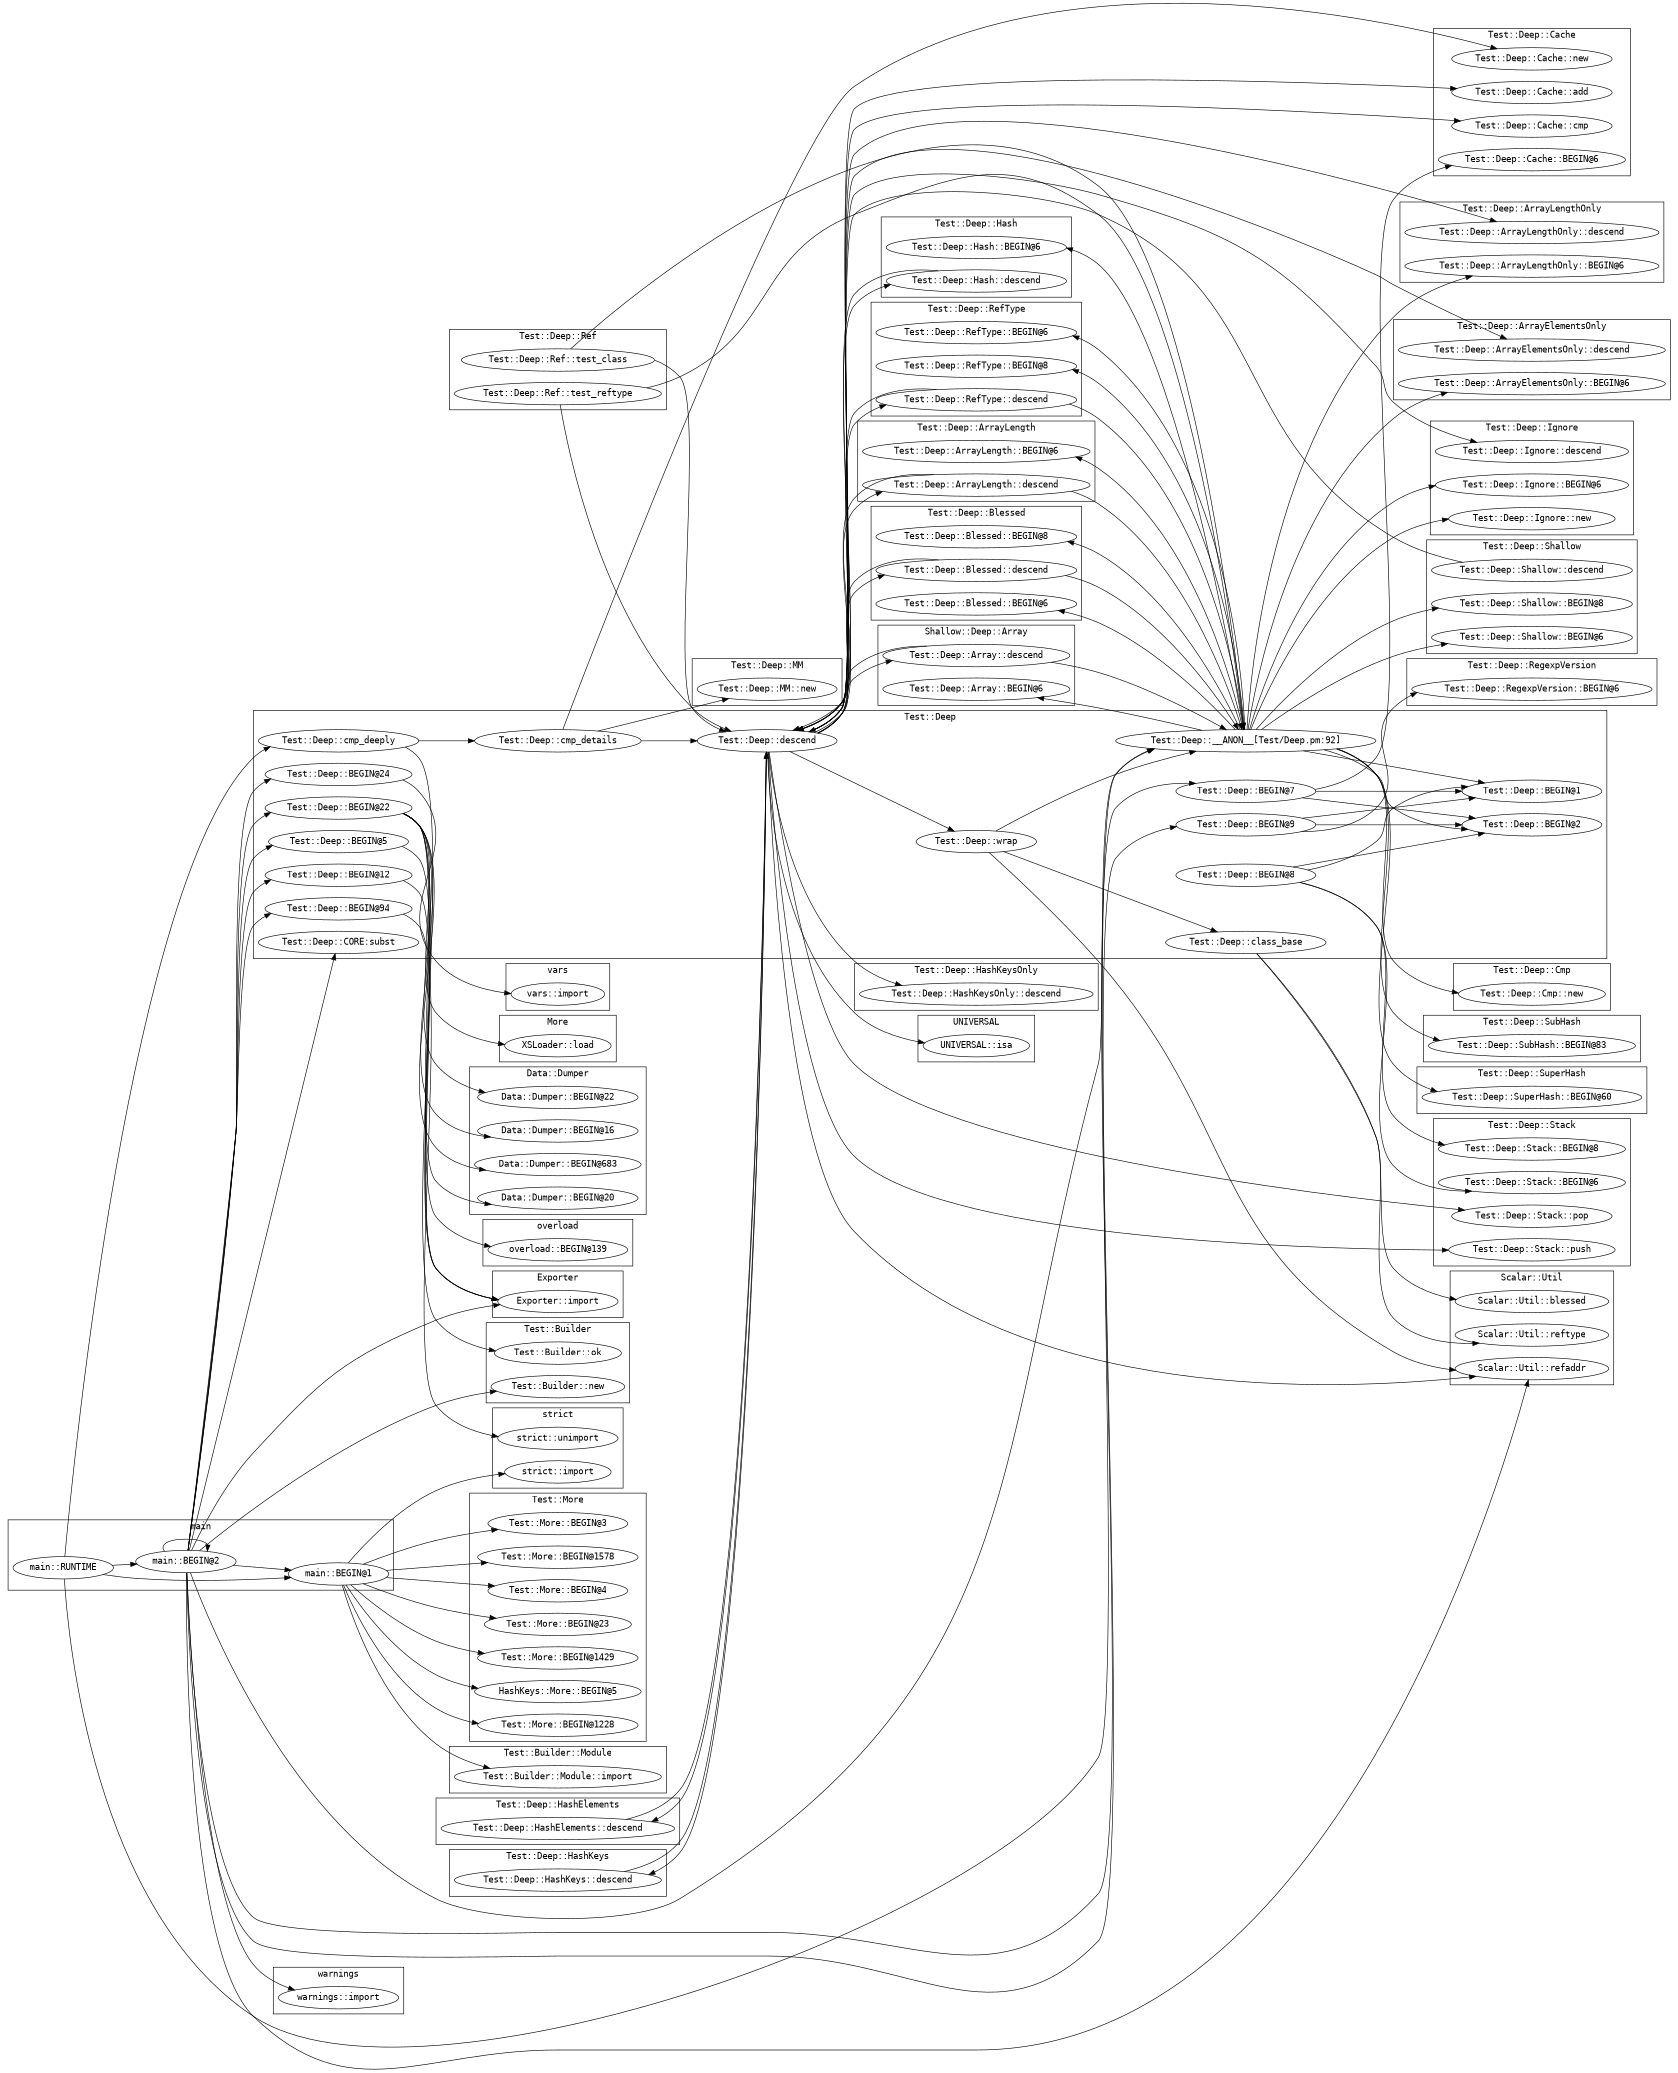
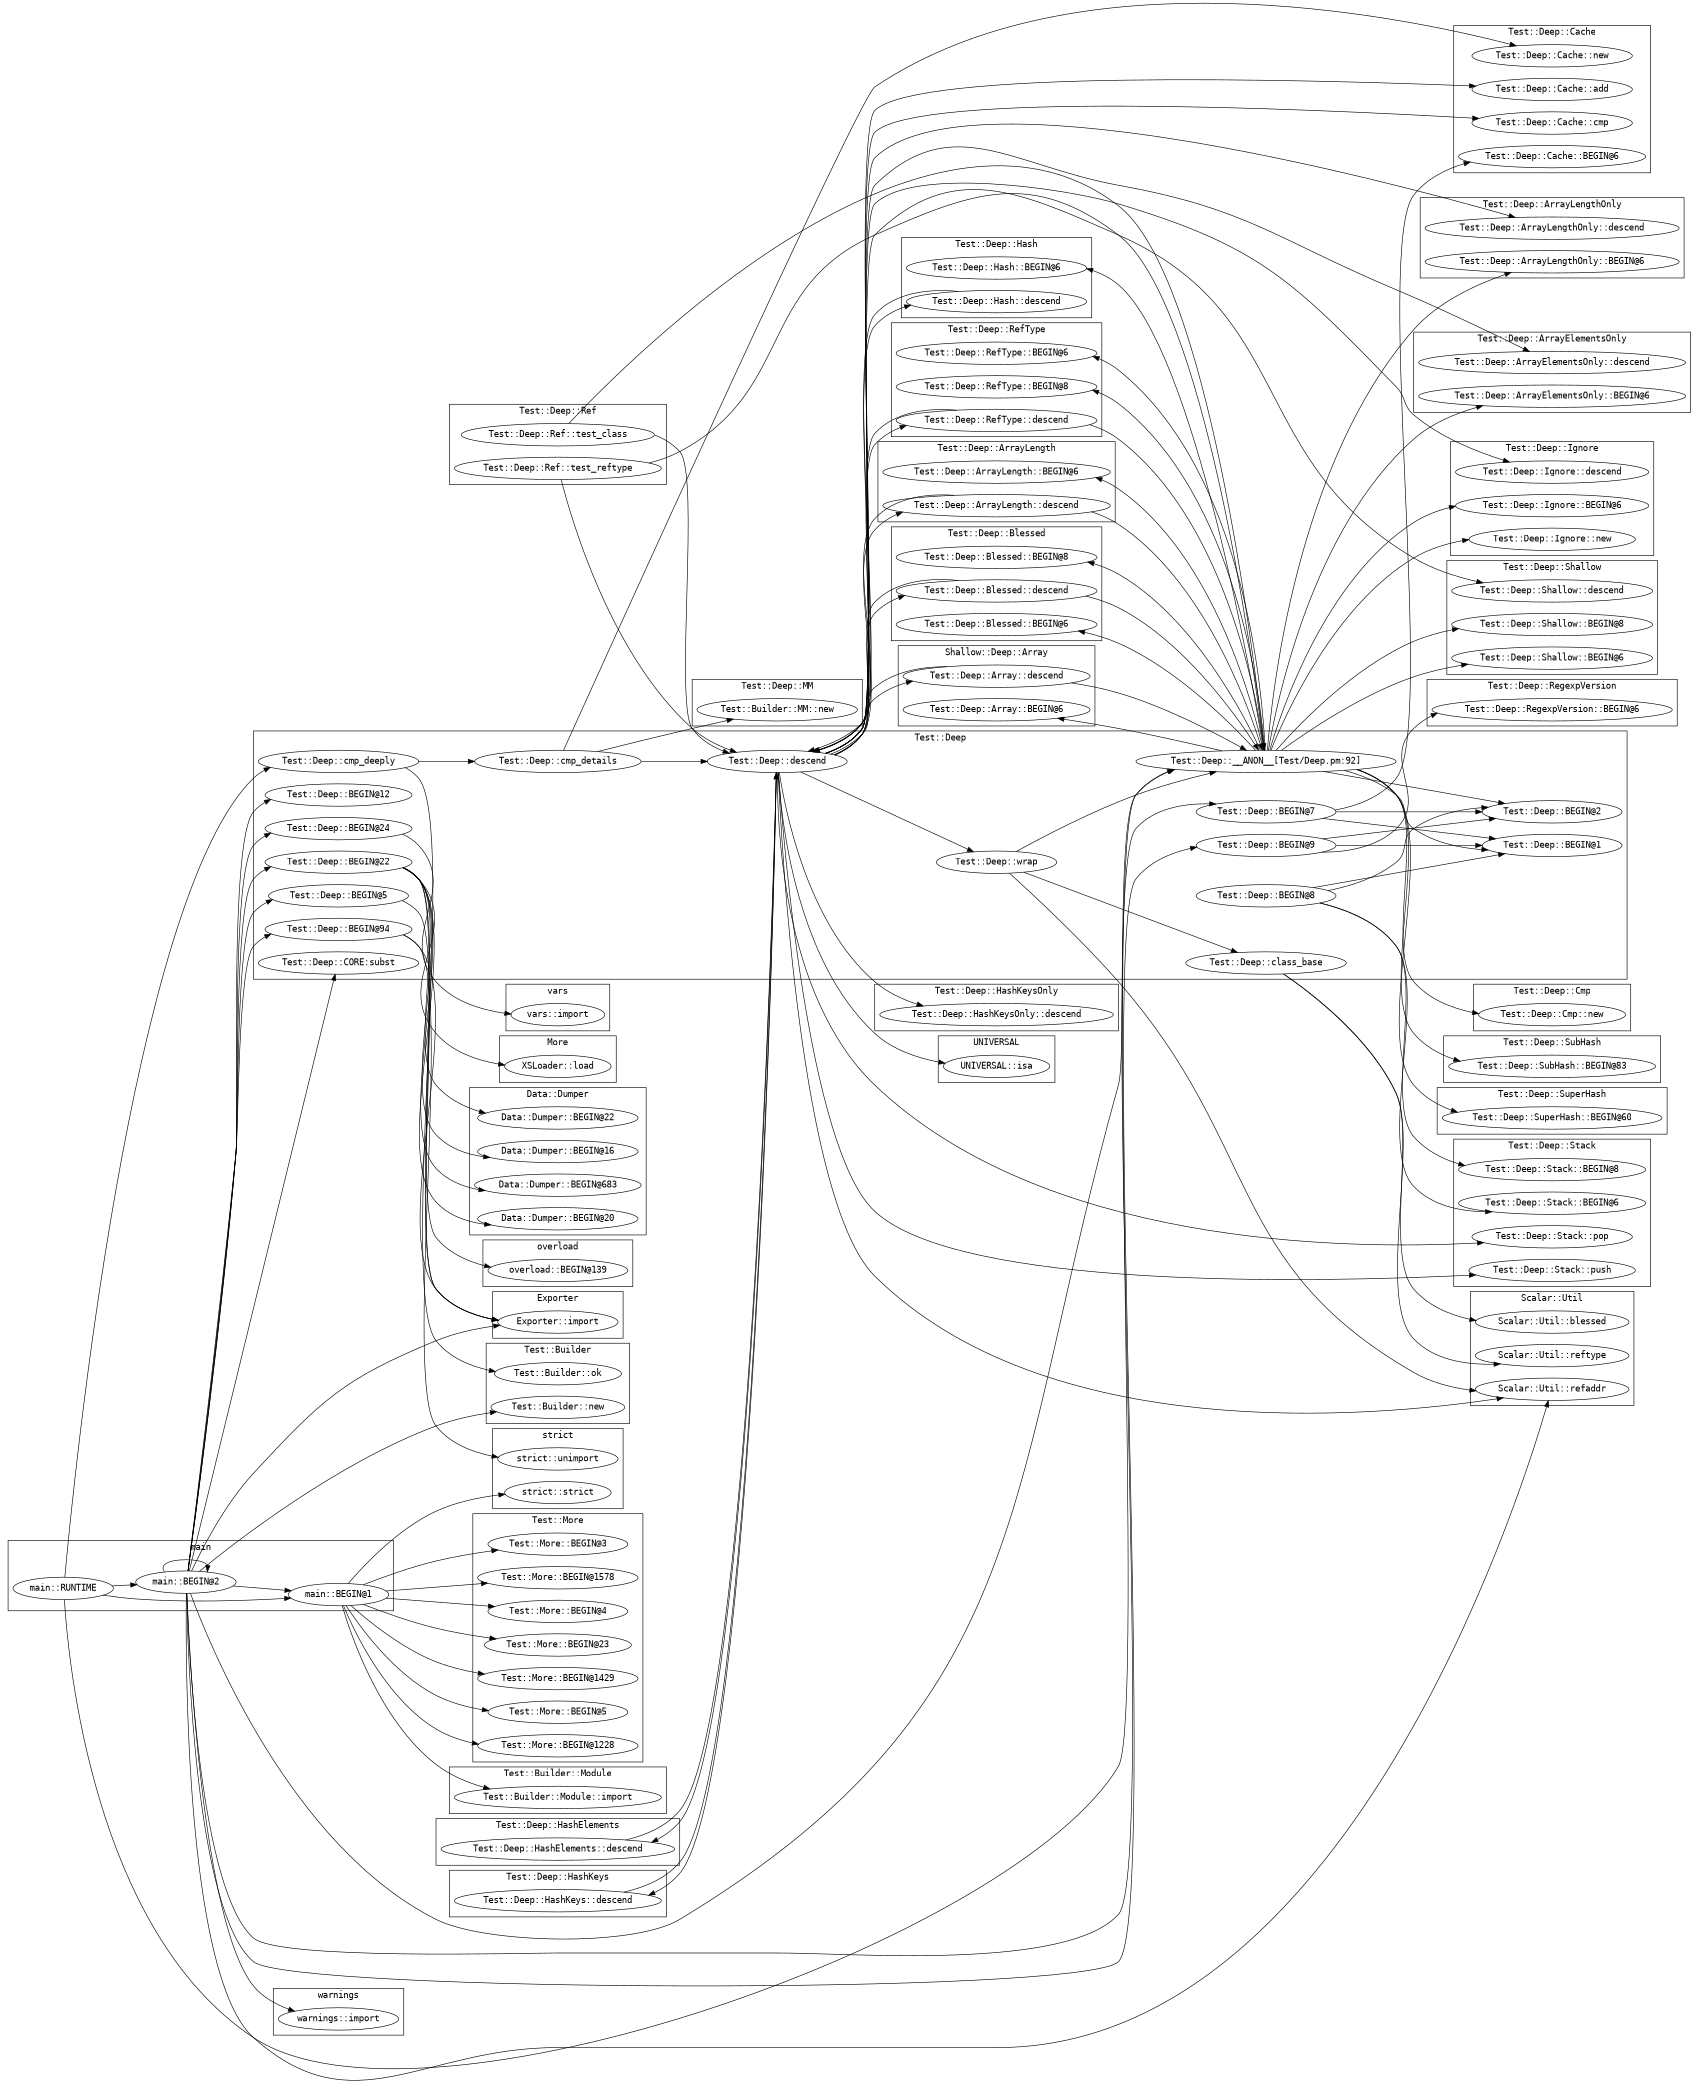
(971, 192) -> (981, 190)
(767, 689) -> (777, 710)
(427, 1103) -> (426, 1140)
(558, 1472) -> (558, 1493)
(558, 1692) -> (558, 1712)
